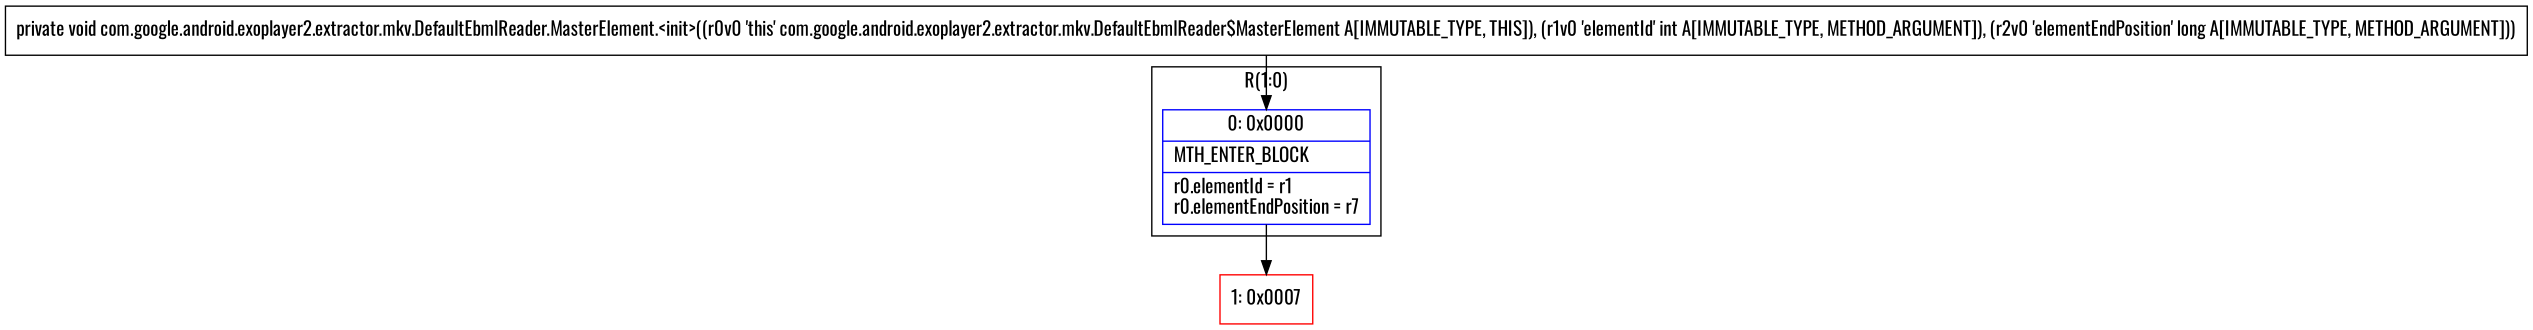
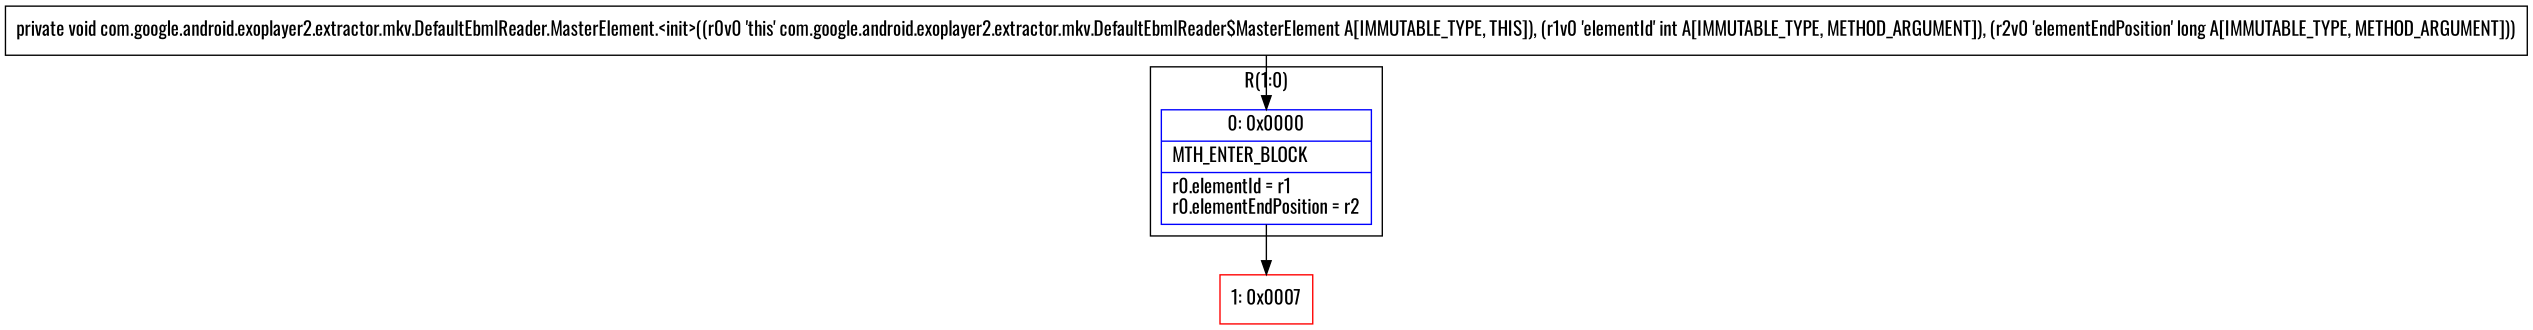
(1266, 208) -> (1266, 208)
